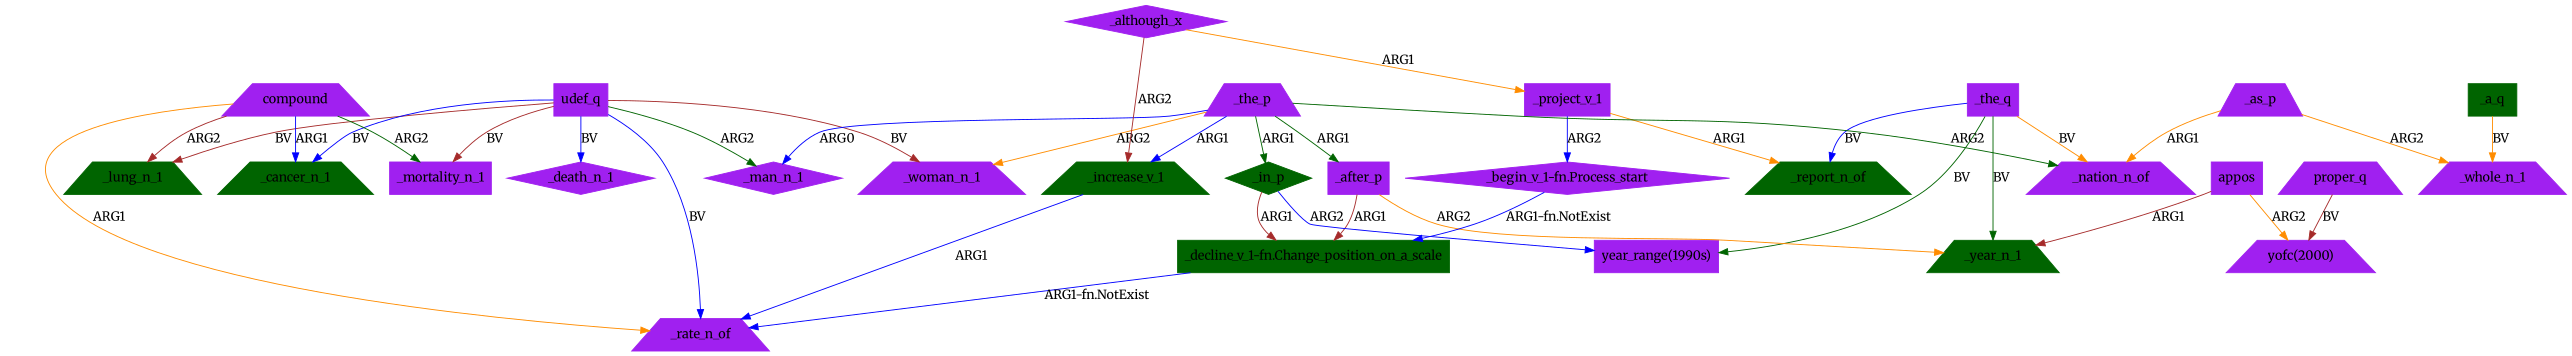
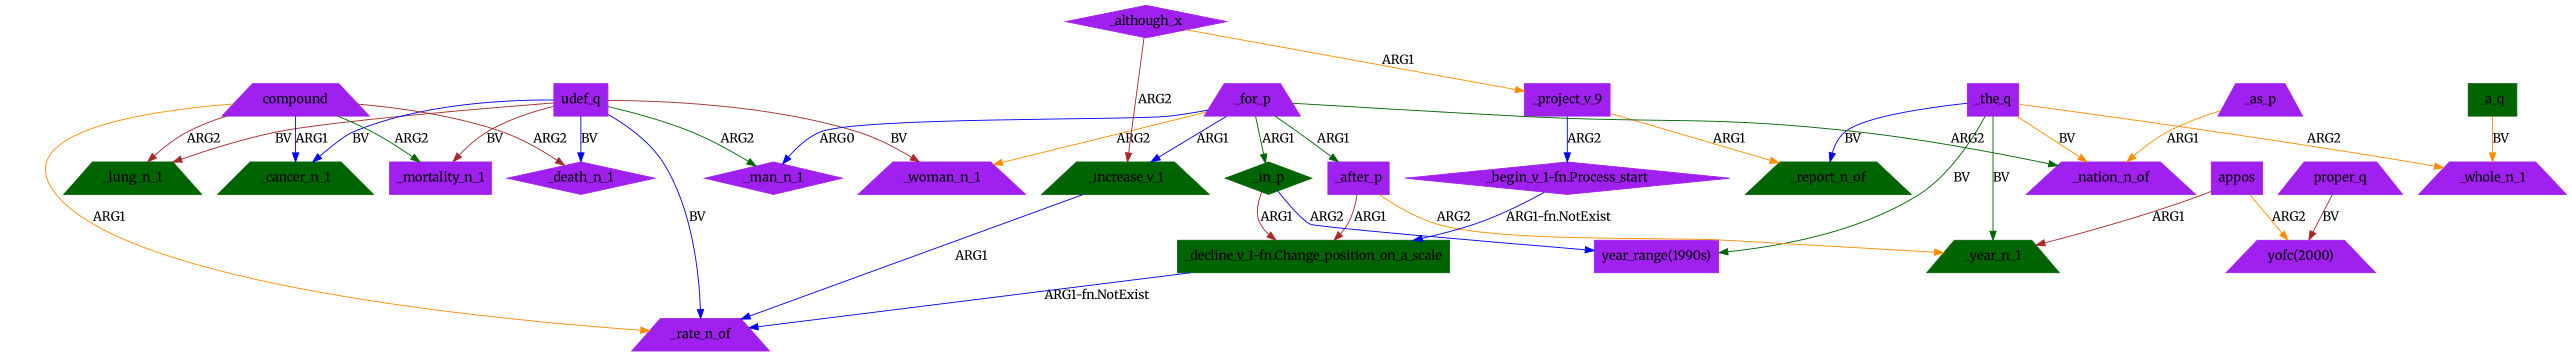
(1252, 100) -> (1252, 100)
(1567, 100) -> (1567, 100)
none -> (461, 120)
(2371, 137) -> (2227, 133)
